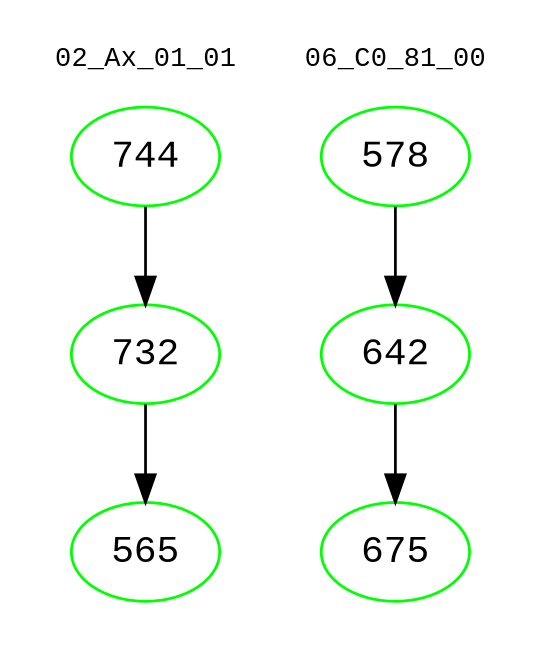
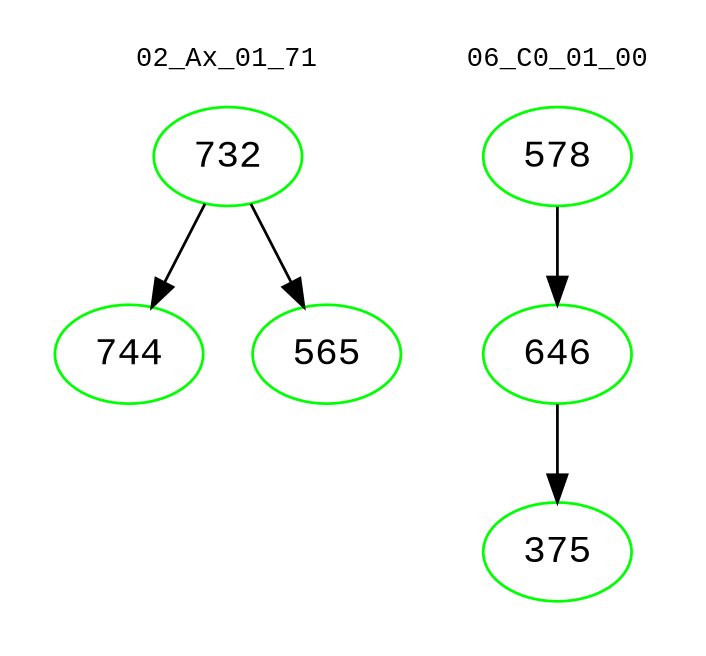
(147, 59) -> (228, 59)
(397, 59) -> (559, 59)
(146, 242) -> (185, 243)
(395, 354) -> (557, 354)
(395, 552) -> (557, 552)
